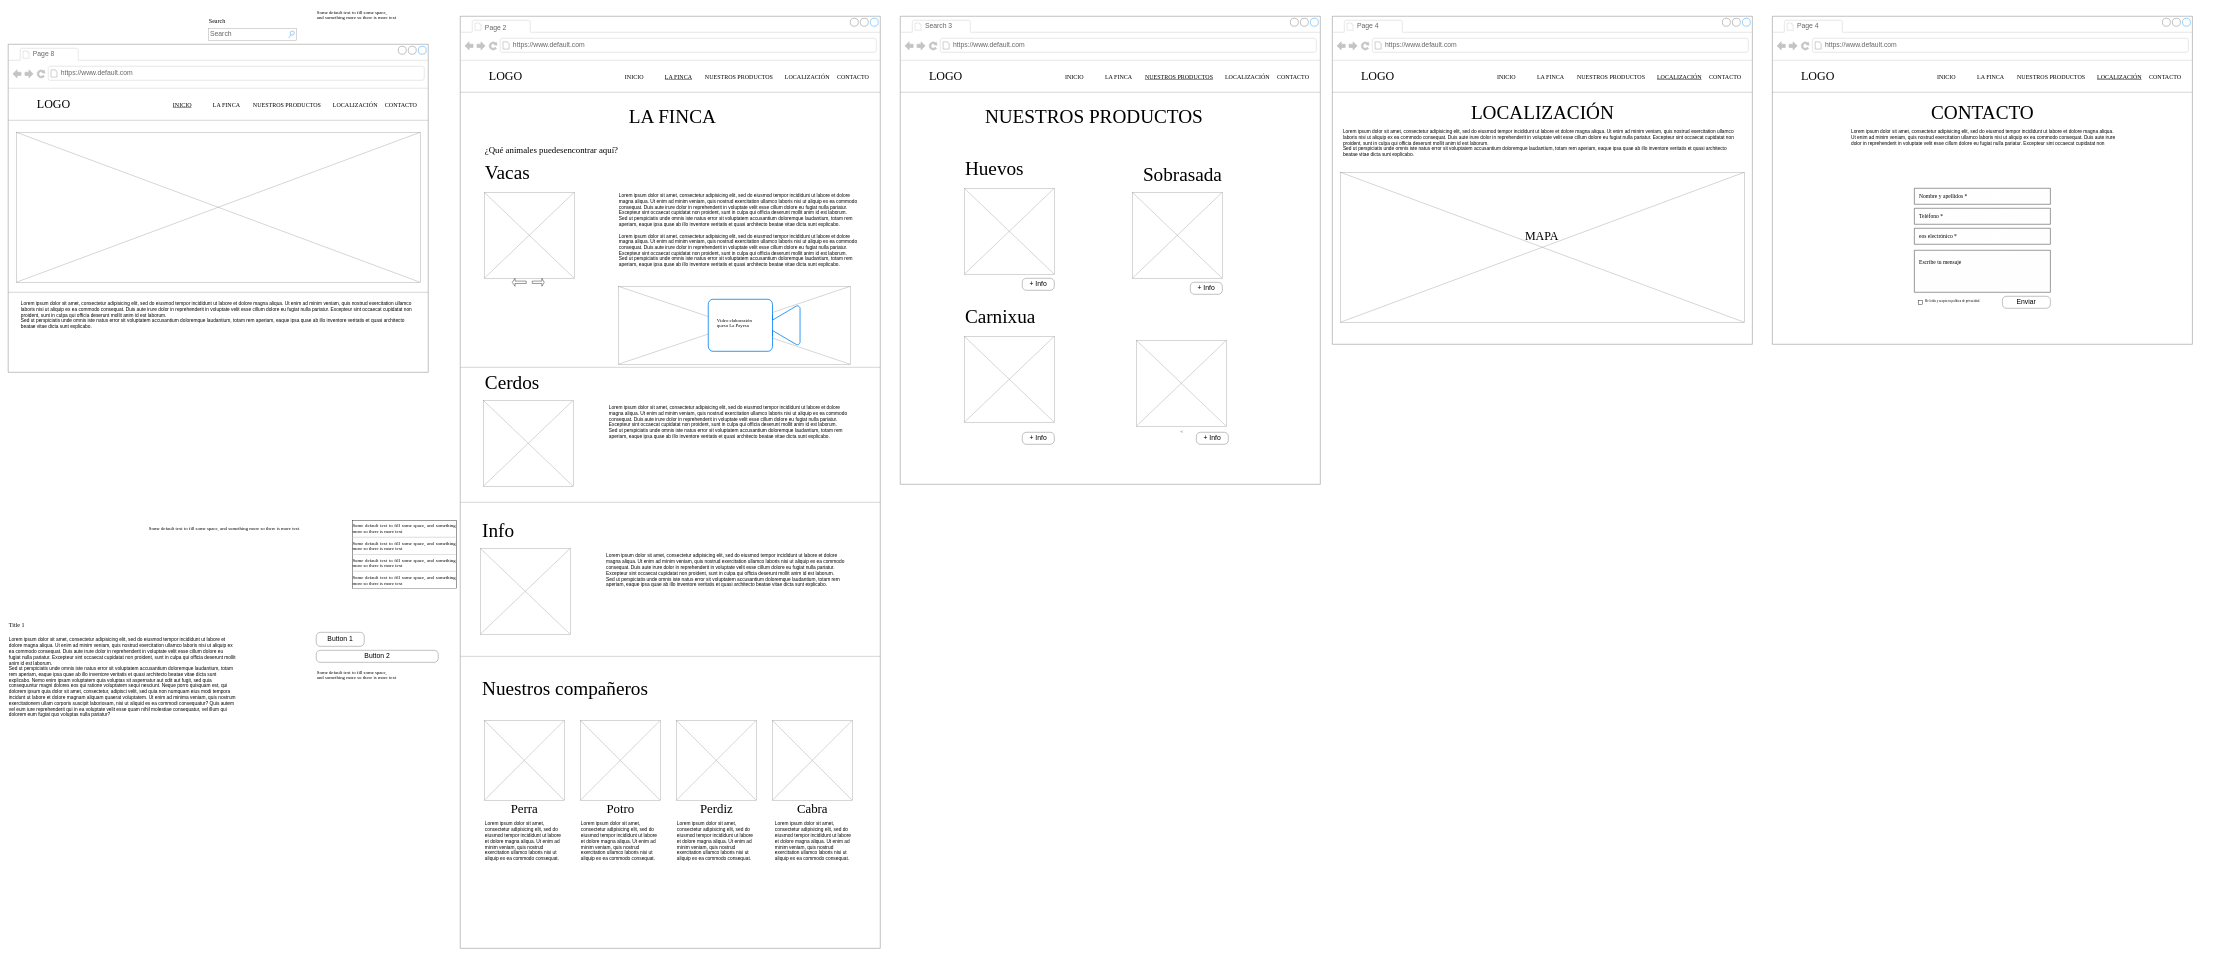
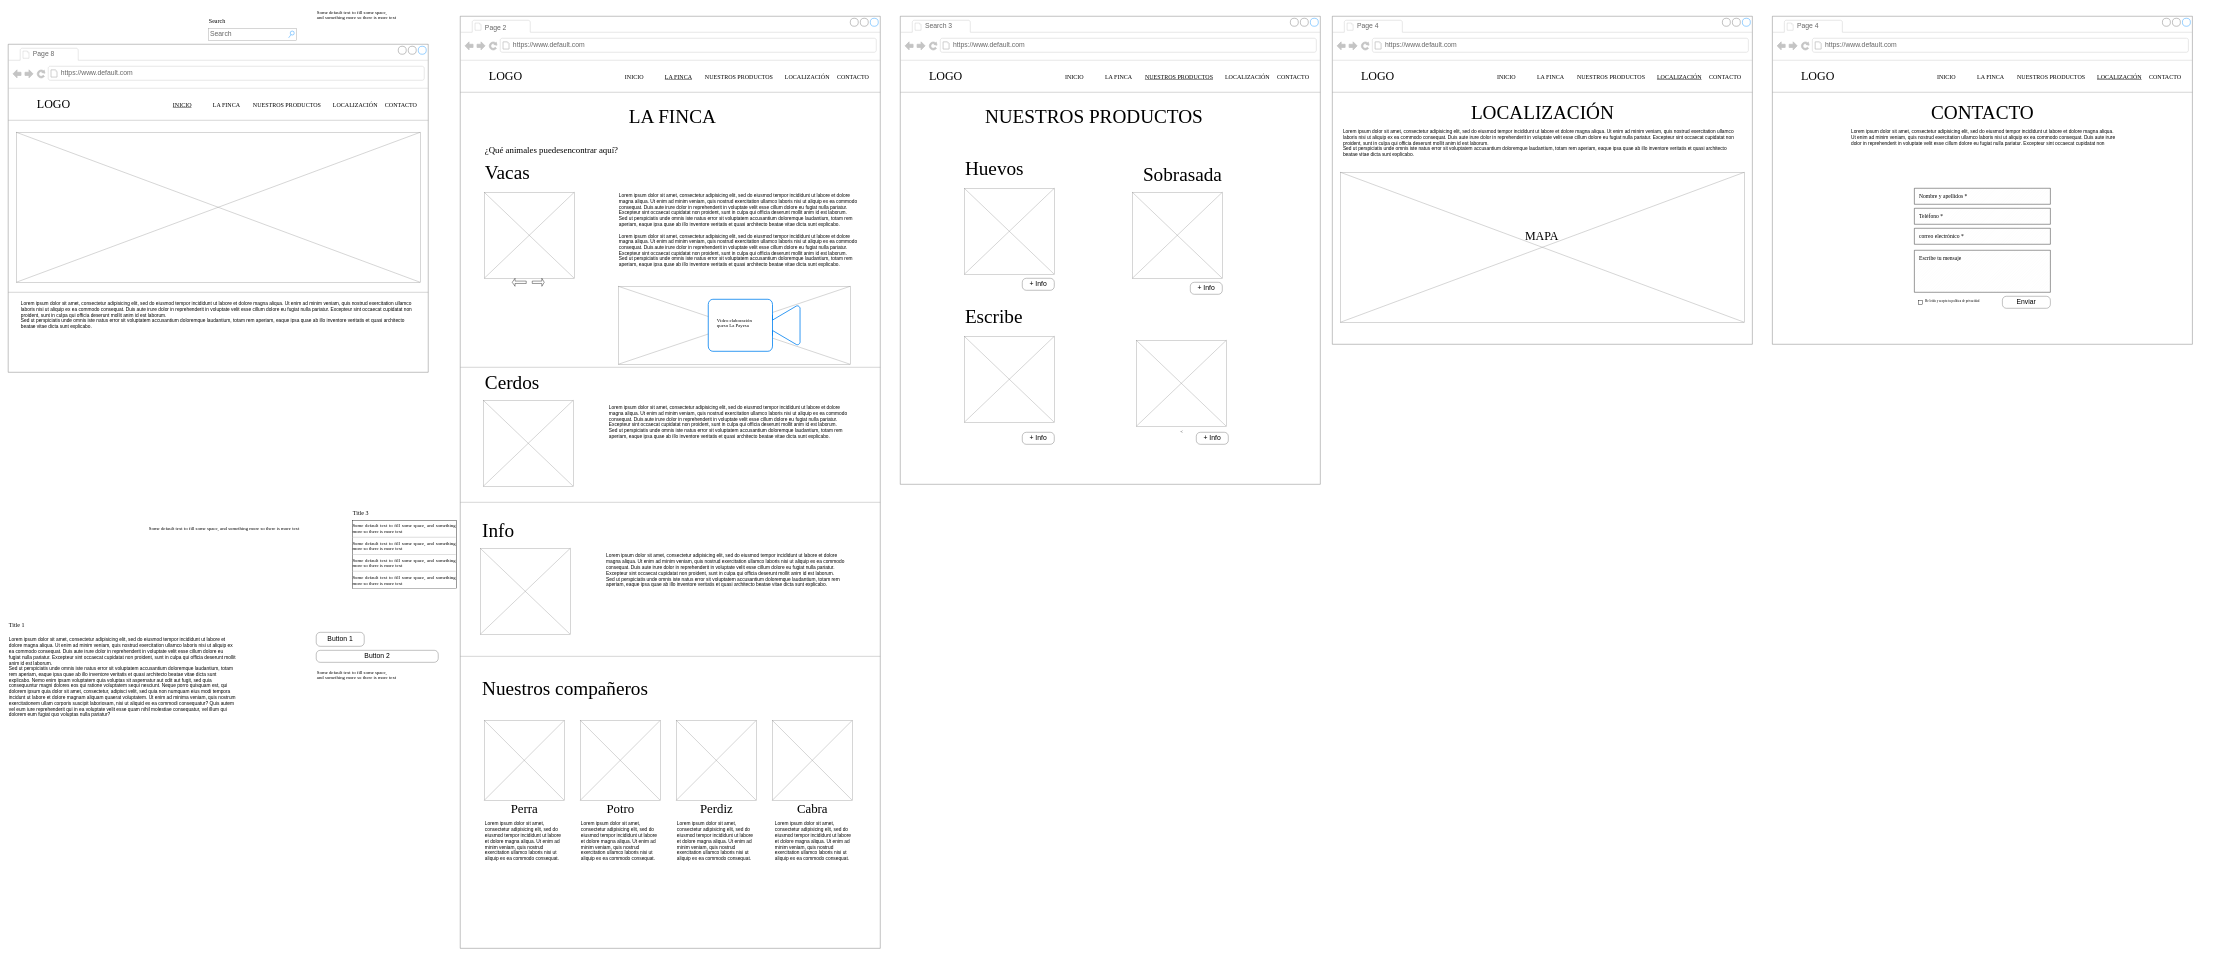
(1943, 237) -> (1947, 237)
(1952, 264) -> (1952, 260)
(978, 309) -> (976, 309)
none -> (386, 514)
